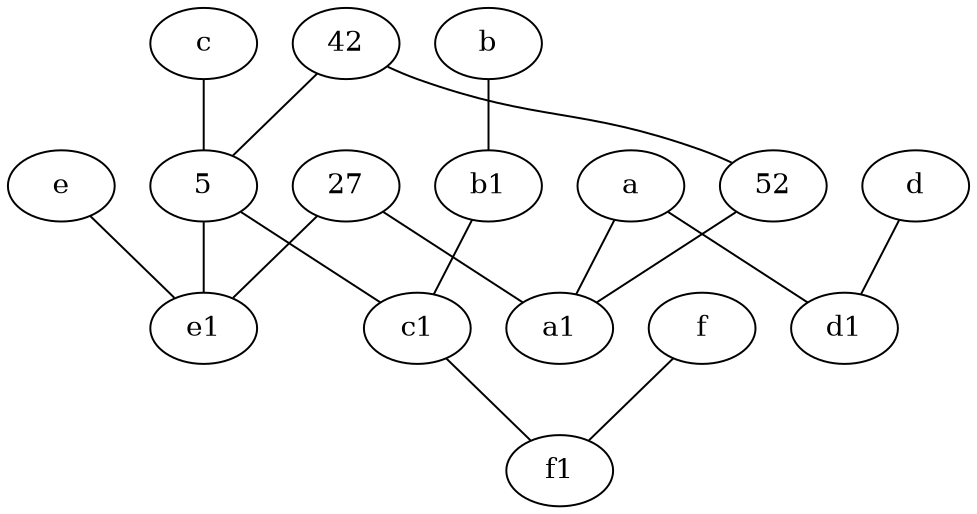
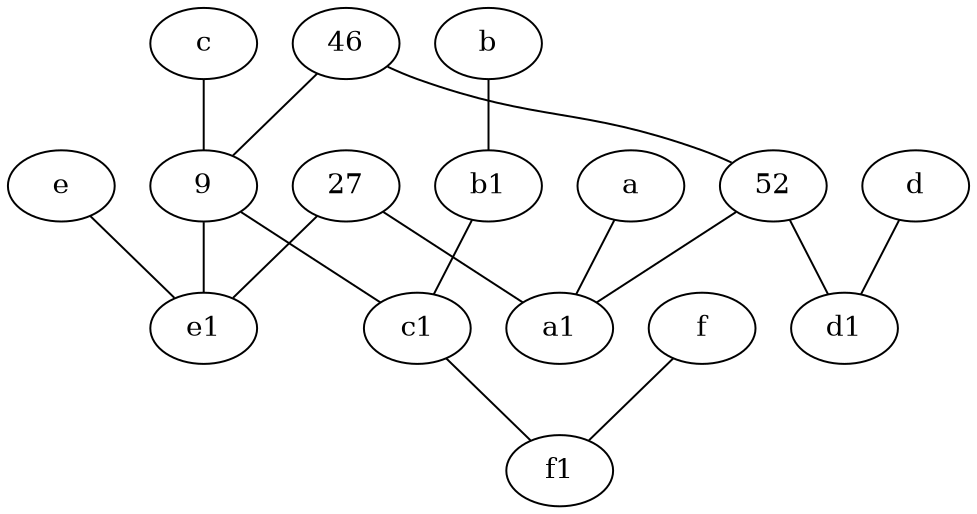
(346, 44) -> (346, 44)
(204, 186) -> (204, 186)
(738, 257) -> (809, 257)
